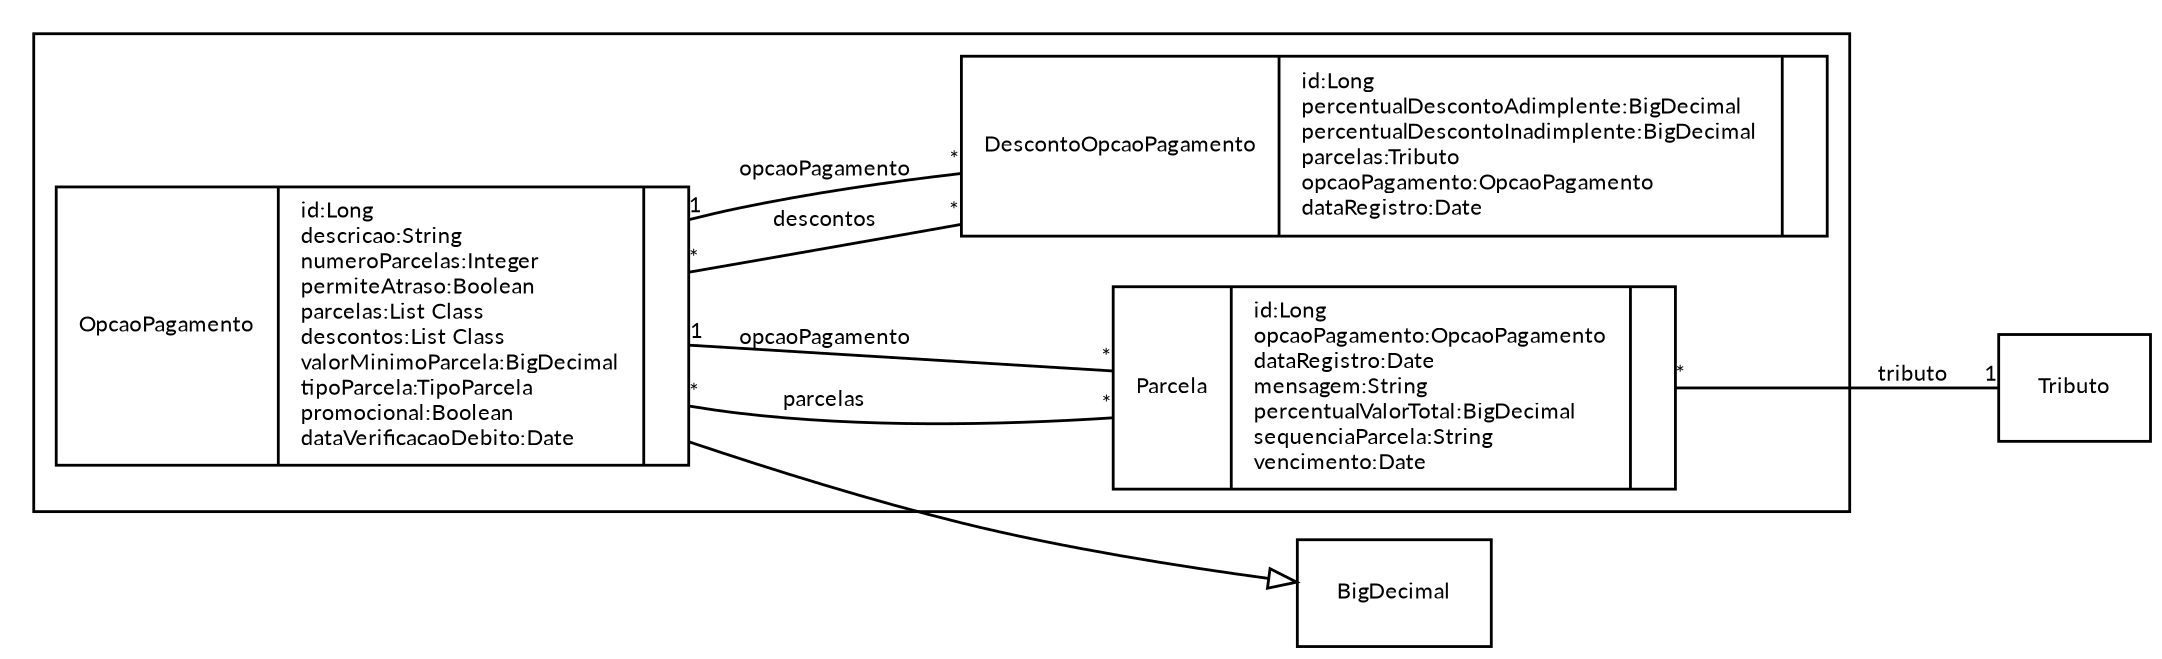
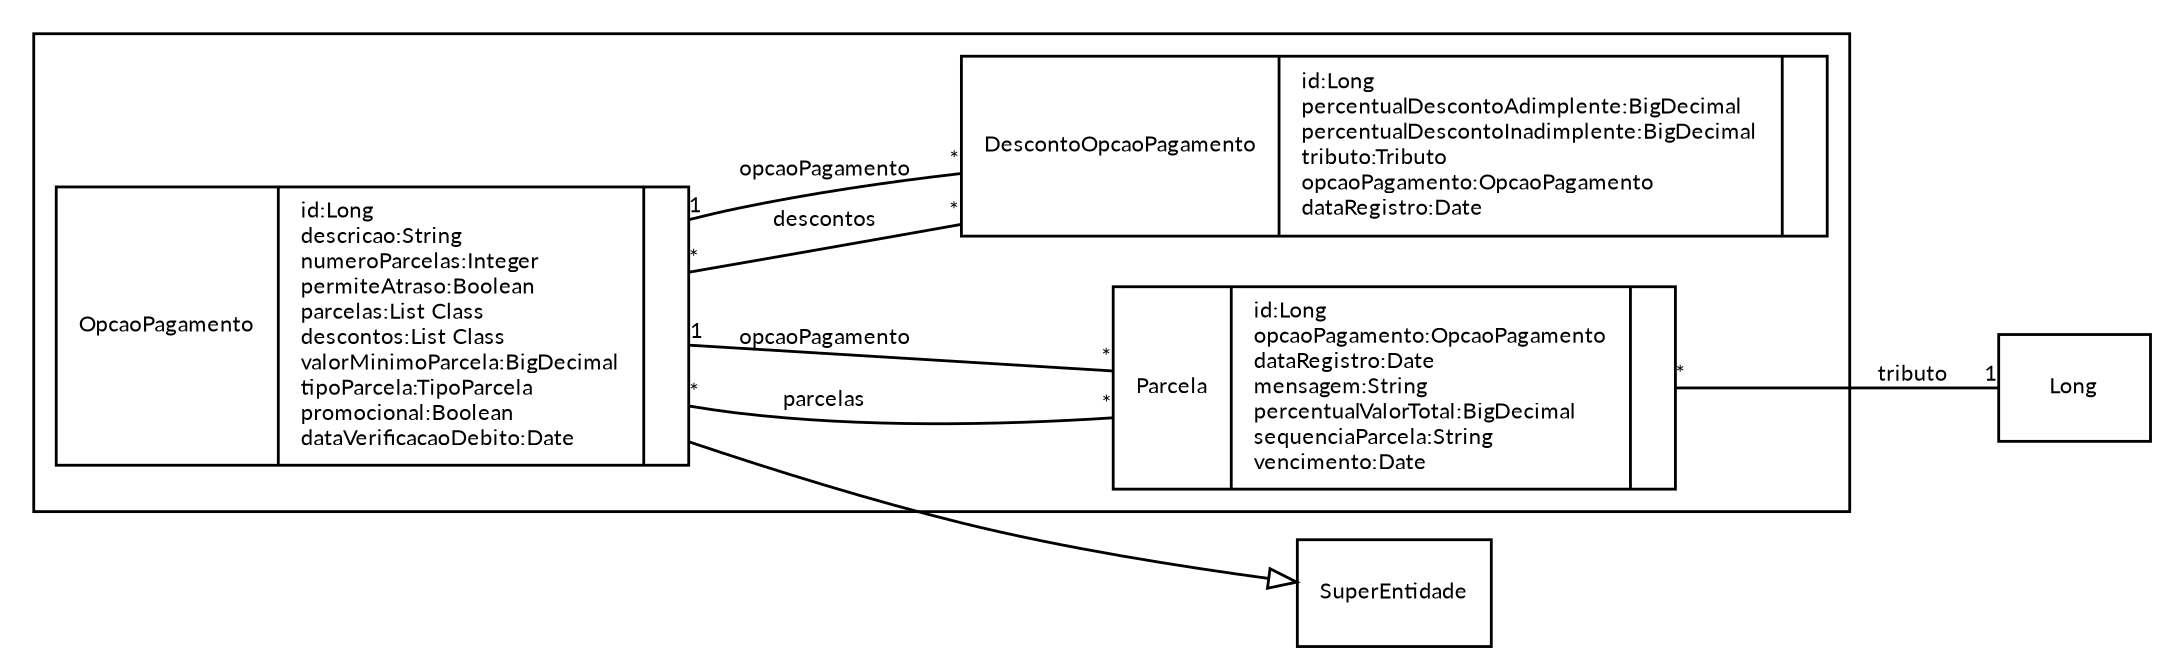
(1382, 157) -> (1375, 157)
(2075, 388) -> (2075, 388)
(1394, 593) -> (1394, 593)
